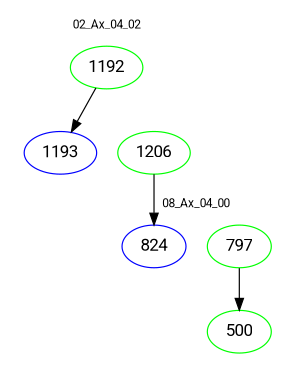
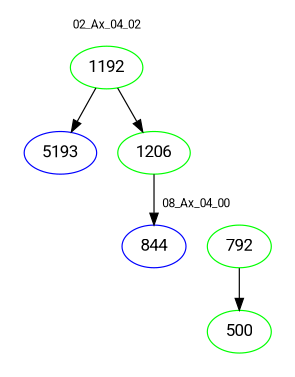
none -> (127, 105)
(60, 153) -> (60, 153)
(154, 246) -> (154, 246)
(239, 246) -> (239, 246)
